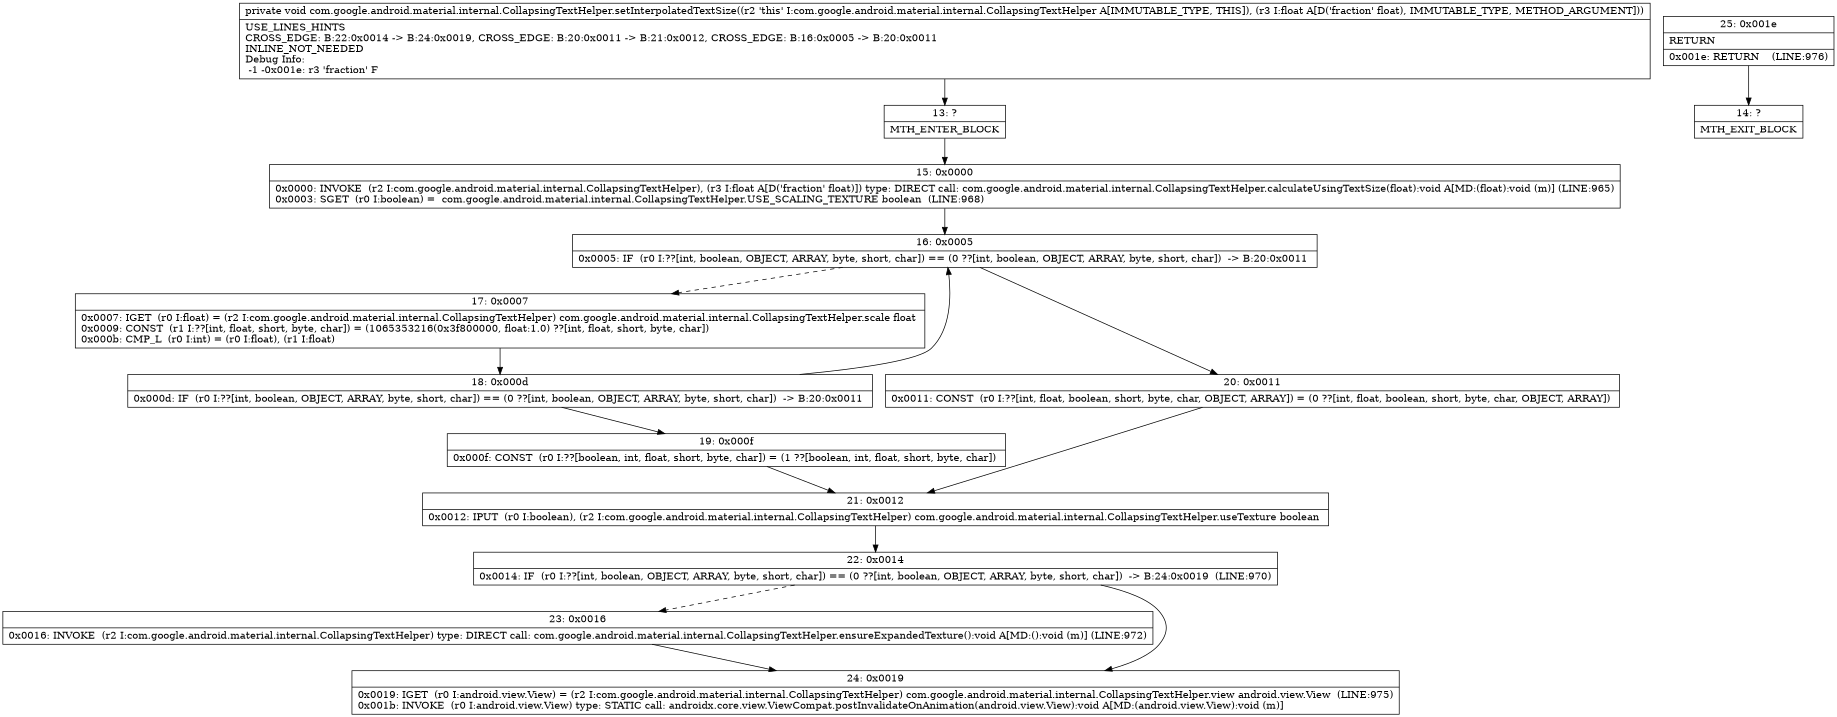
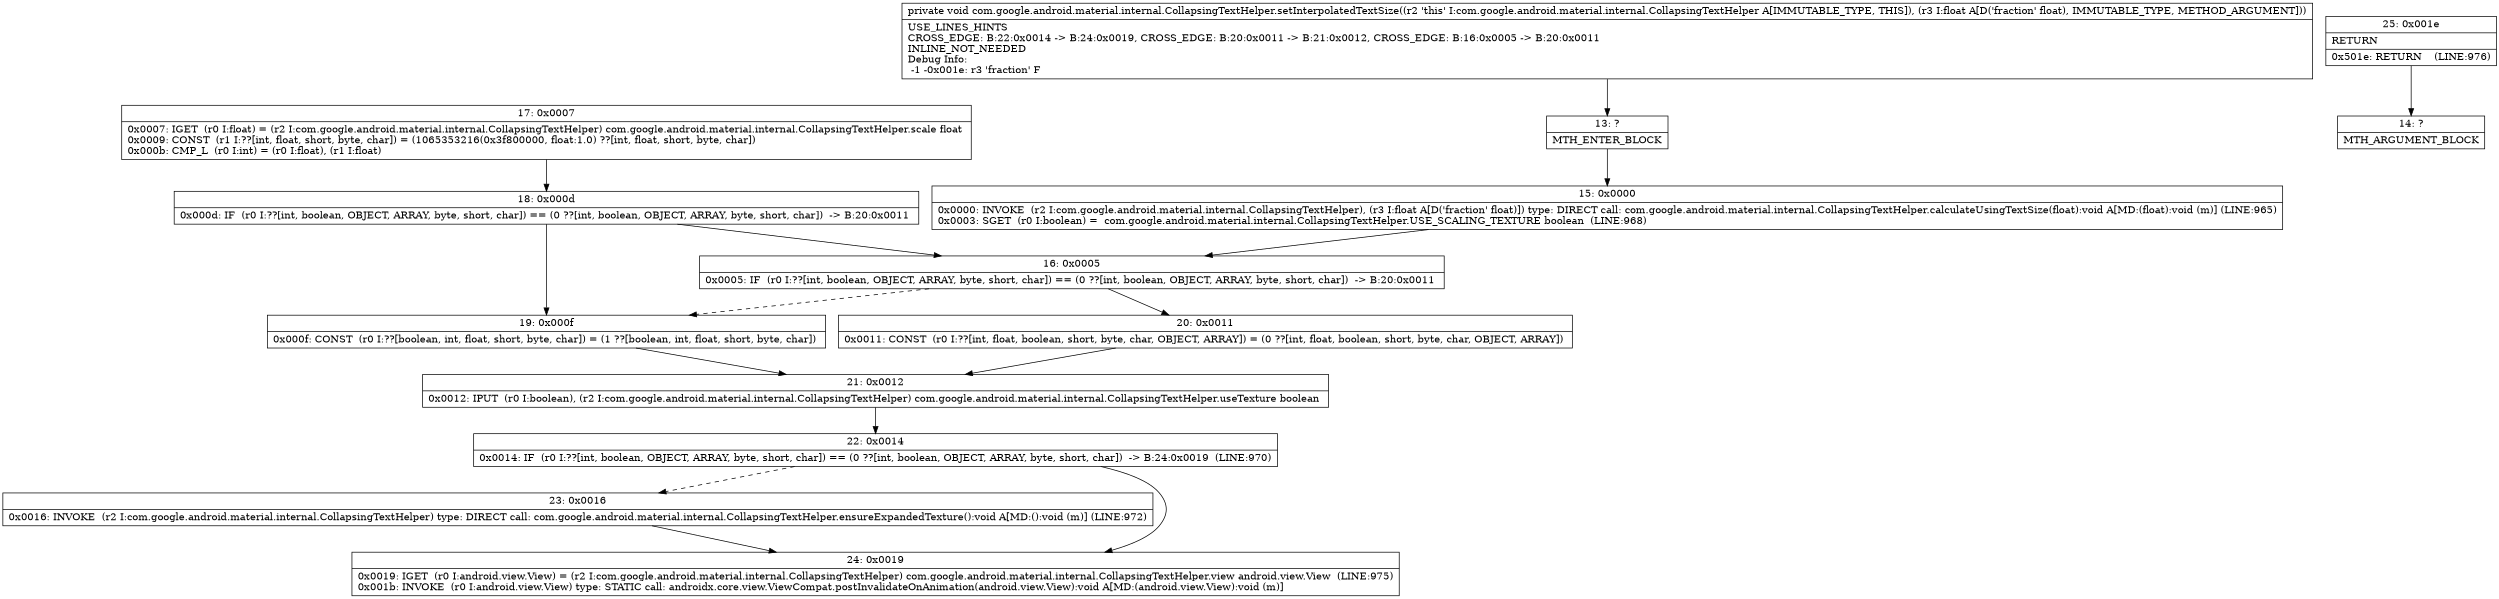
(1749, 57) -> (2411, 57)
(1749, 130) -> (2411, 140)
(761, 280) -> (813, 302)
